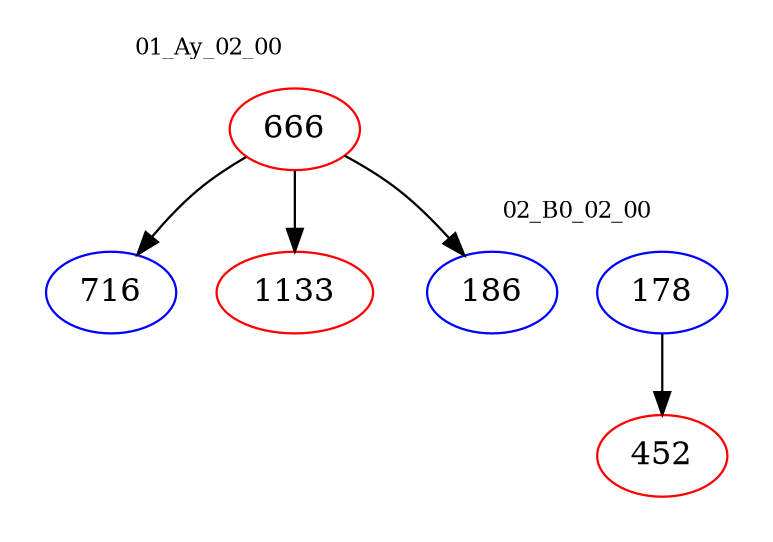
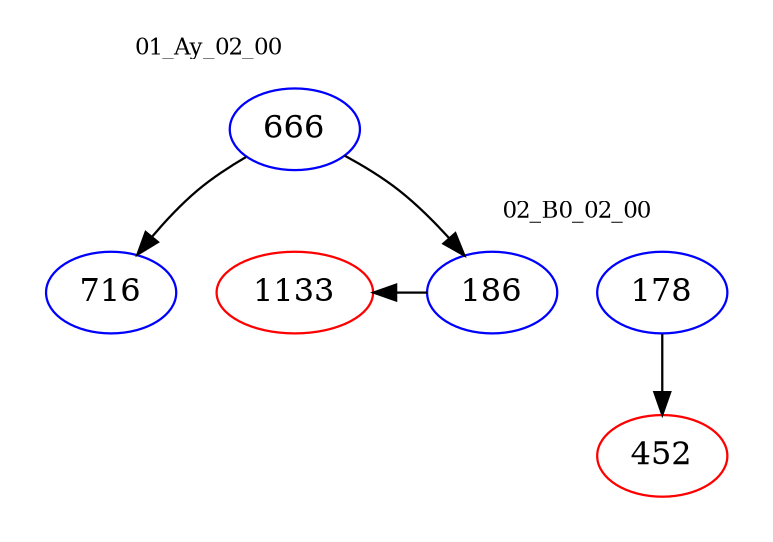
(295, 129) -> (295, 129)
(295, 200) -> (412, 293)
